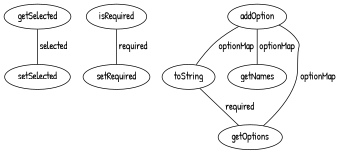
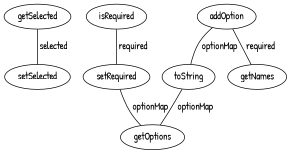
(276, 47) -> (260, 47)
(297, 76) -> (128, 109)
(239, 107) -> (194, 107)
